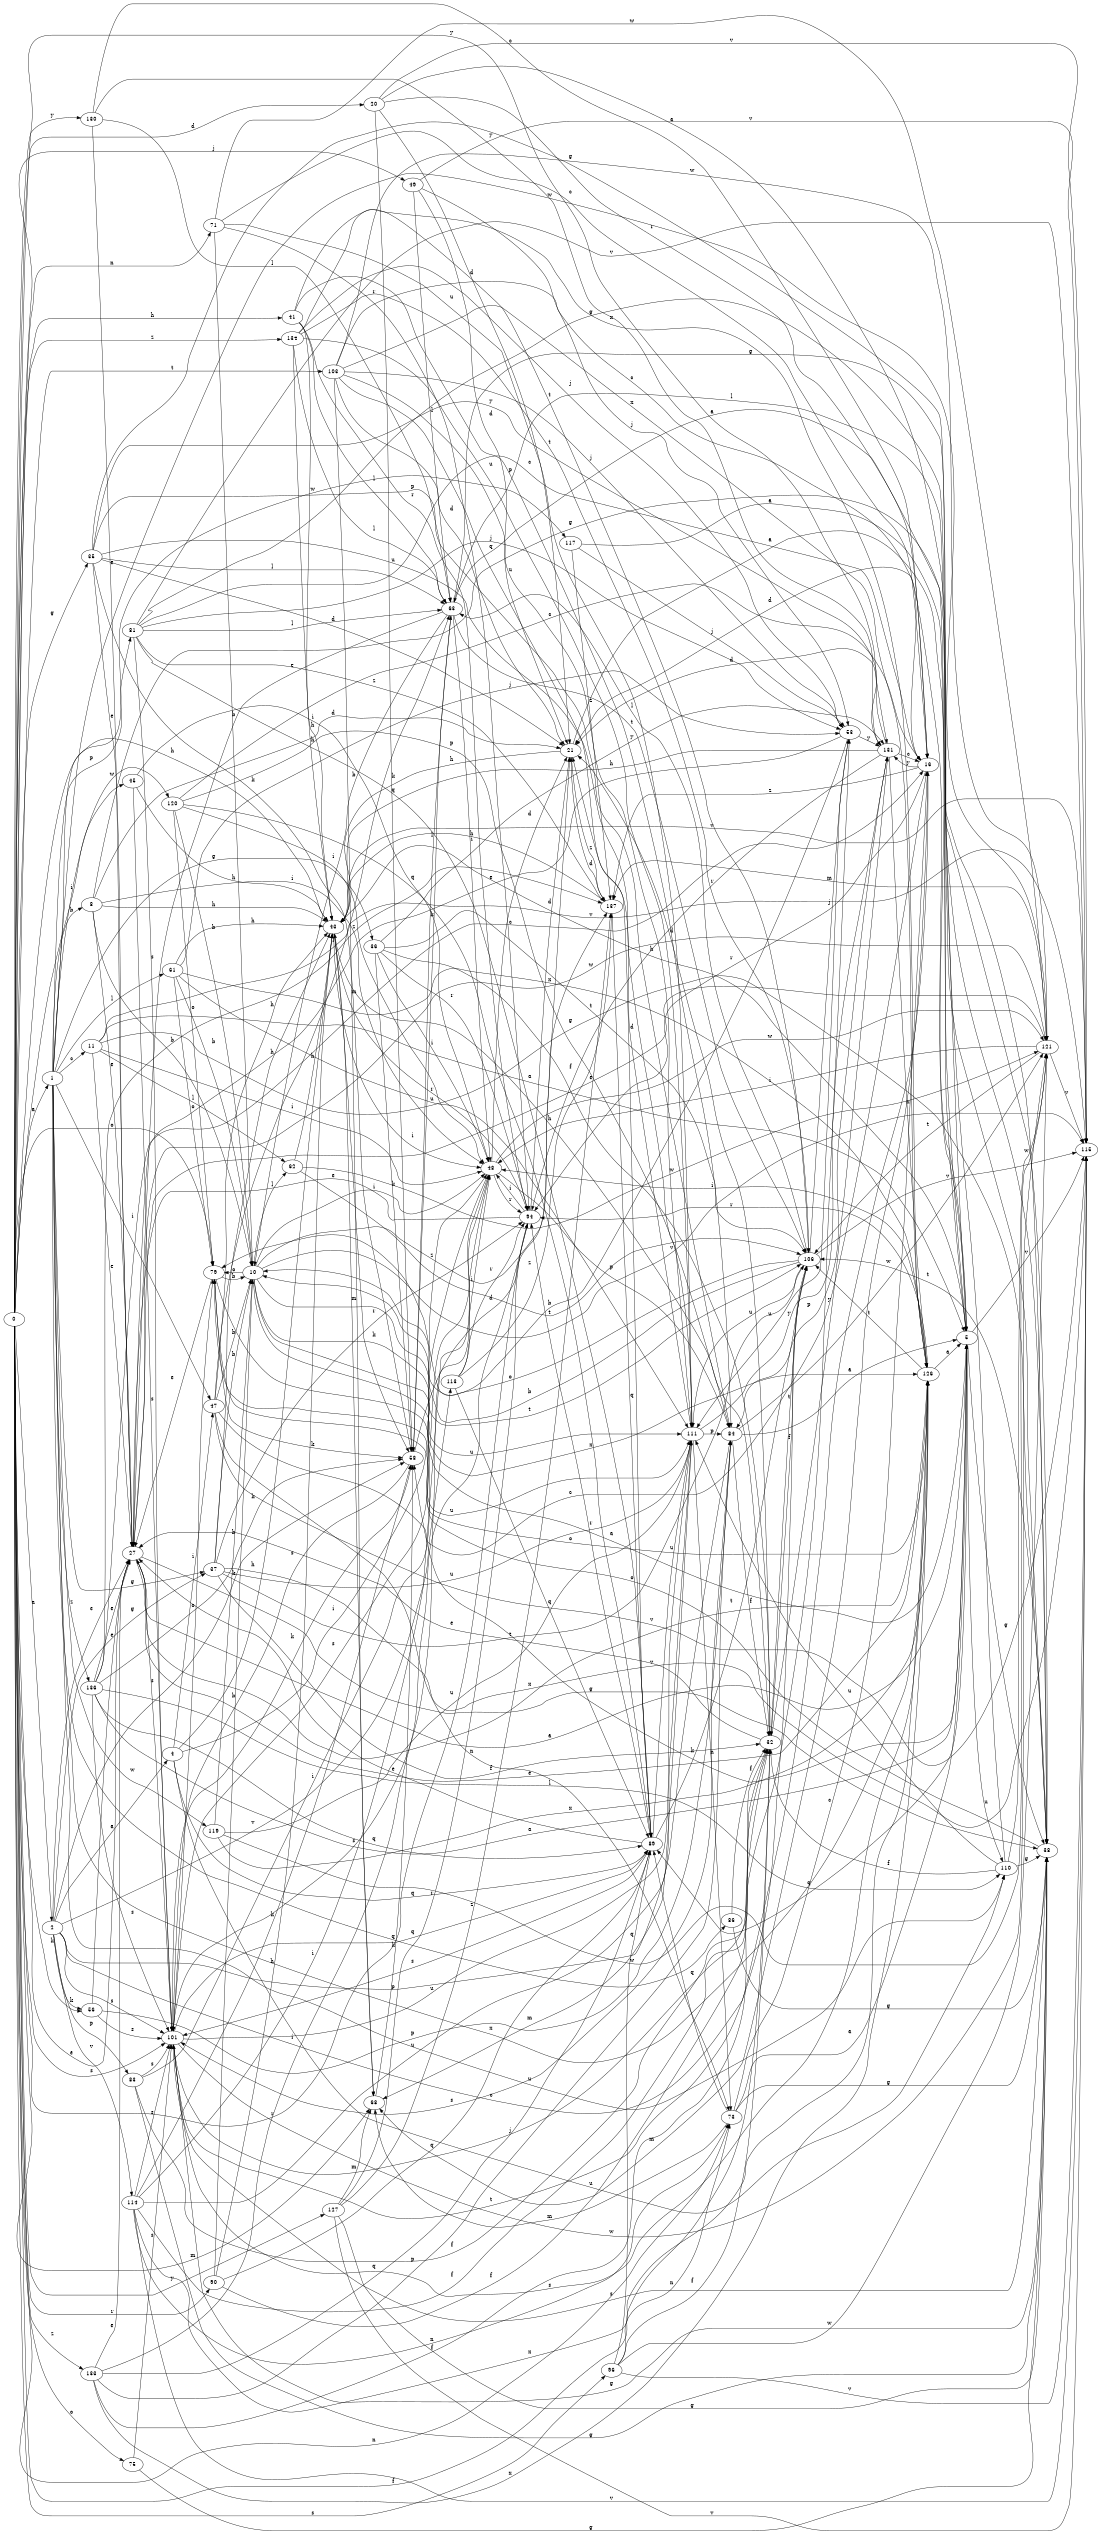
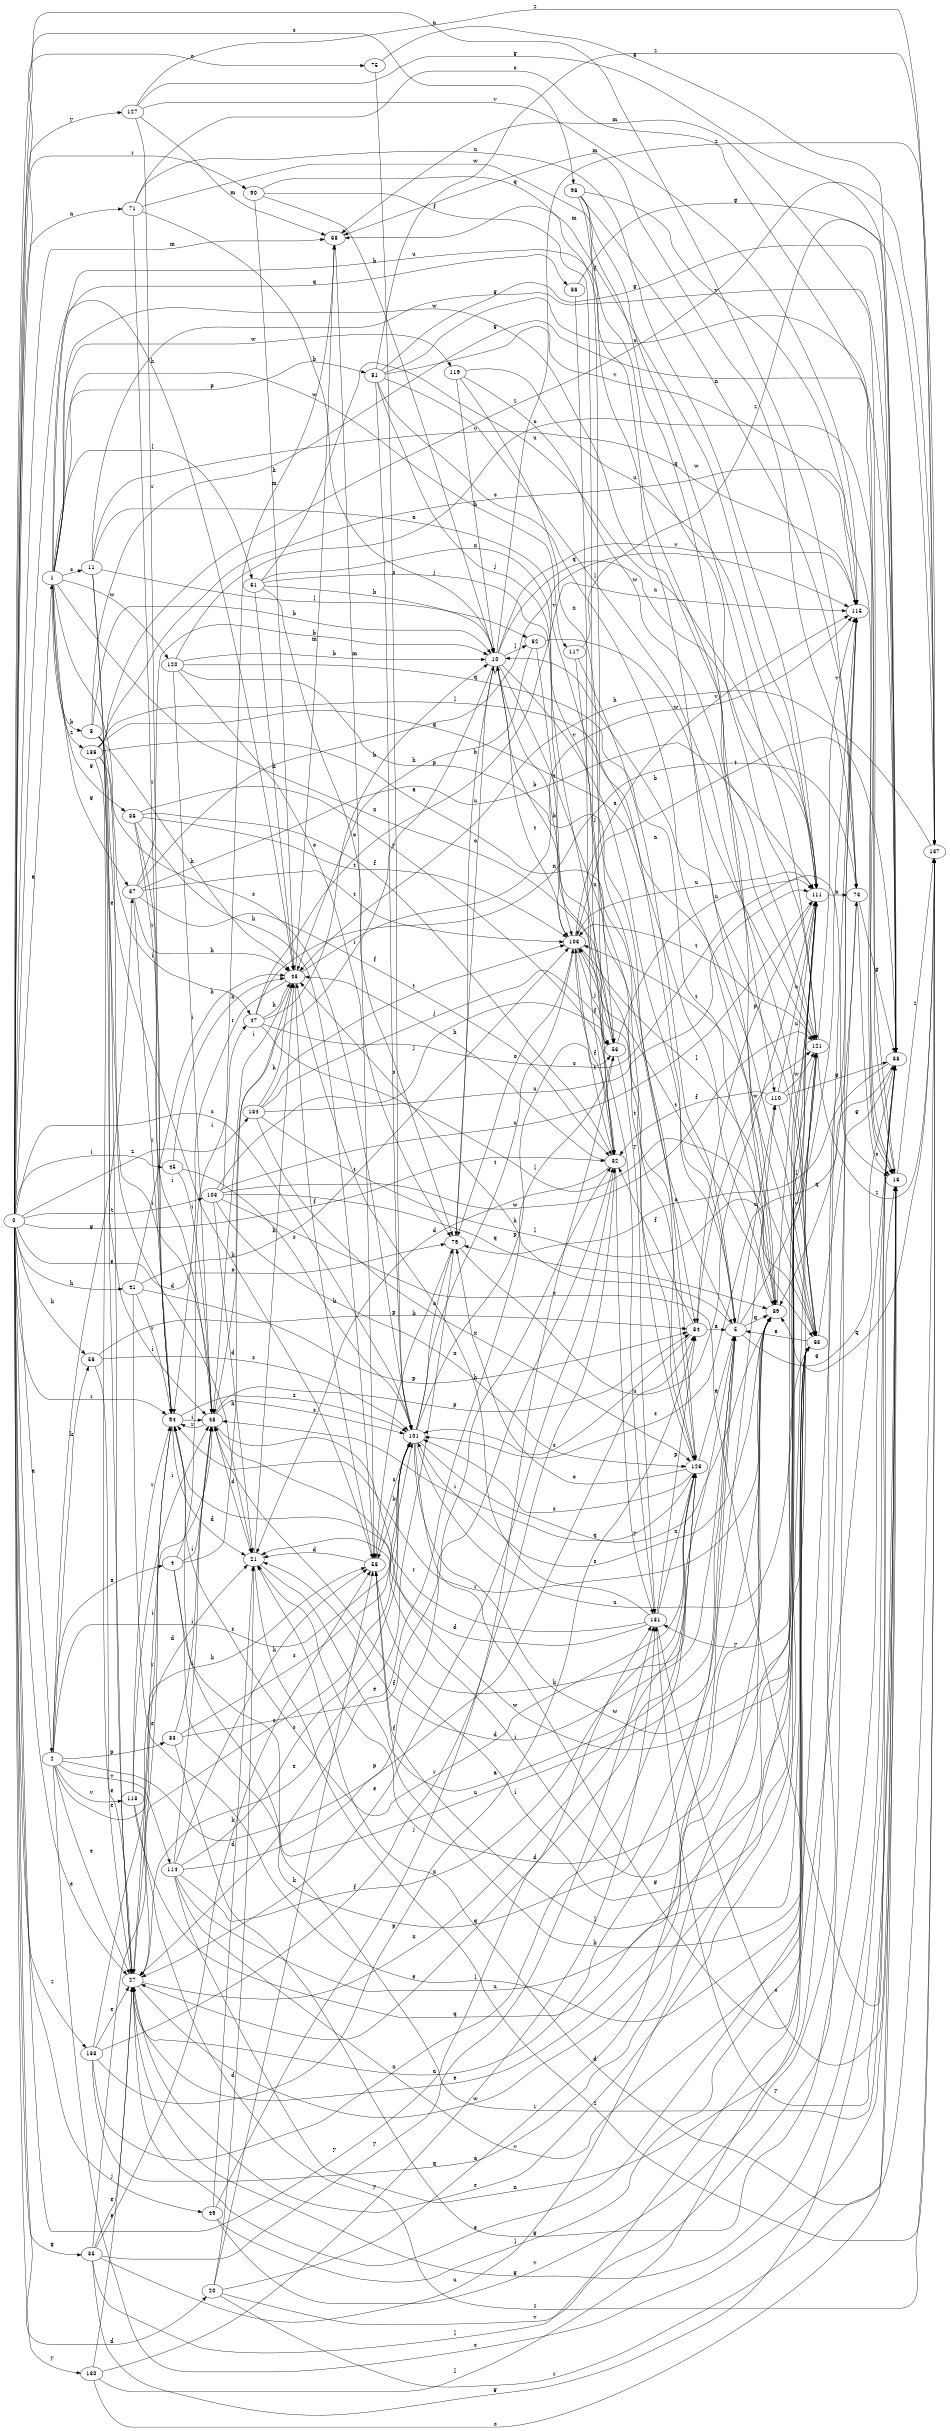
(591, 757) -> none
(830, 878) -> (877, 1193)
none -> (154, 1675)
(946, 1783) -> none
(558, 1786) -> (619, 797)
(394, 1945) -> (355, 654)
(511, 2131) -> (515, 1235)
